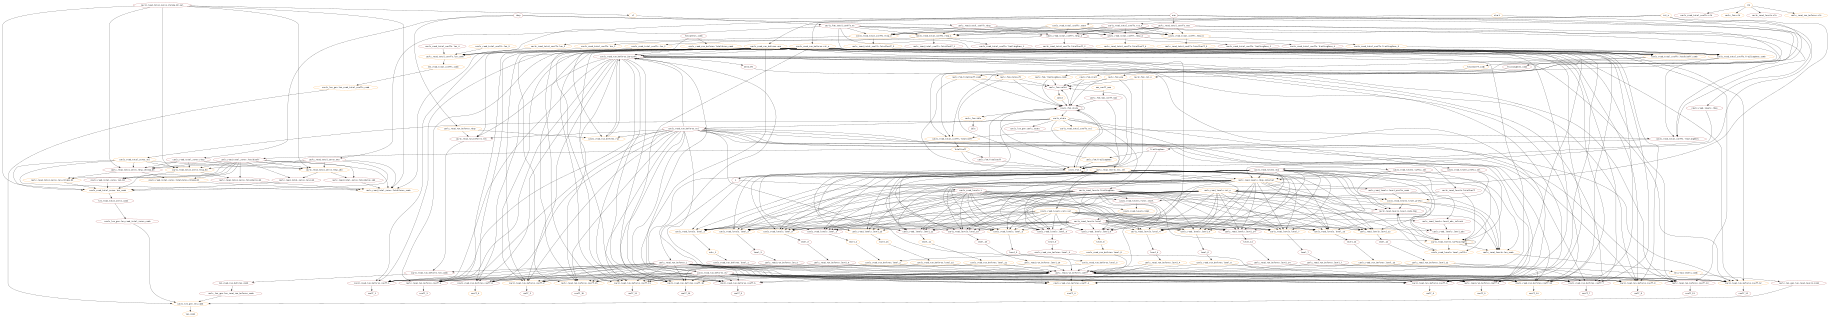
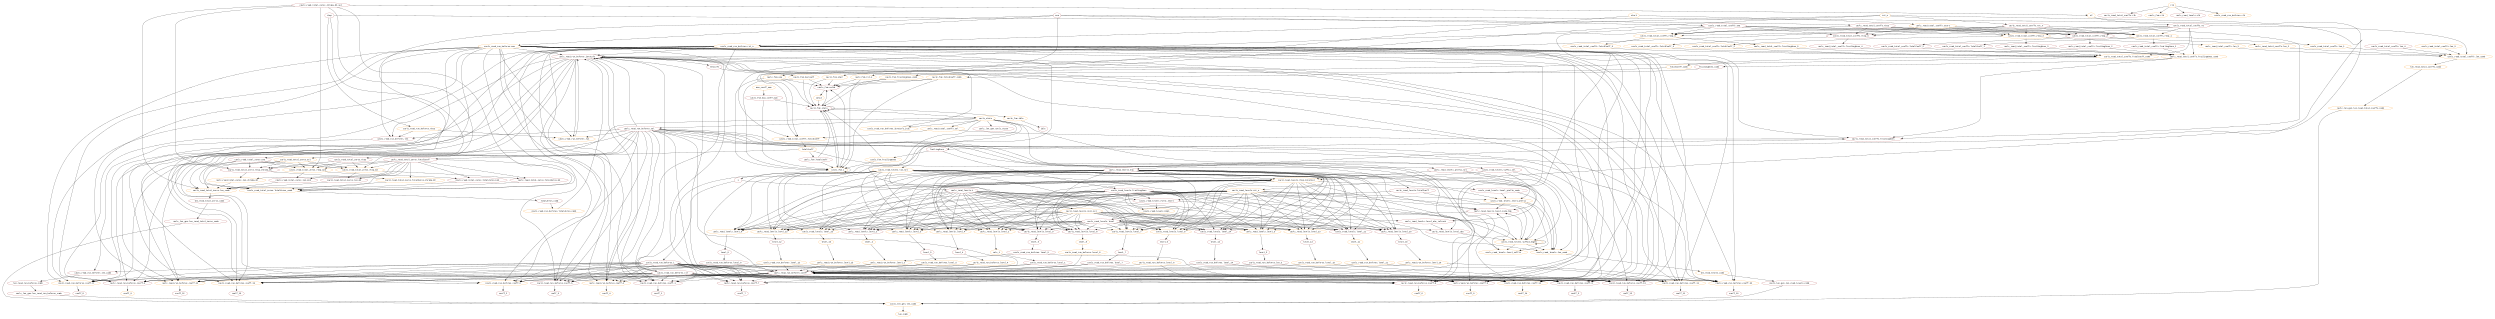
(840, 26) -> (2189, 26)
none -> (2026, 46)
(519, 50) -> (416, 196)
(1705, 108) -> none
none -> (889, 129)
